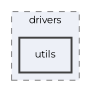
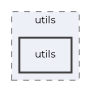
(45, 21) -> (45, 21)
